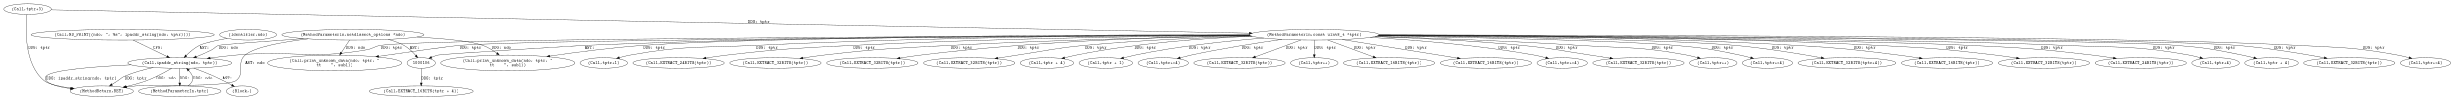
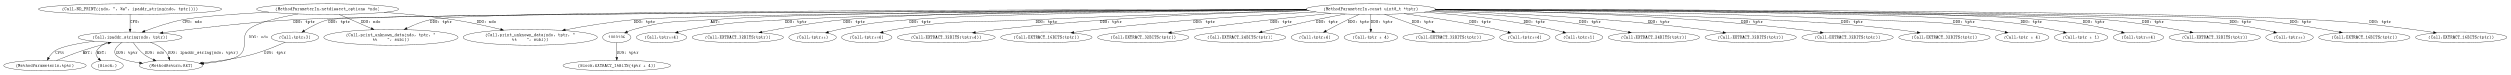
(650, 22) -> (804, 12)
(248, 35) -> none
(405, 46) -> none
(229, 48) -> (192, 22)
(255, 63) -> (259, 37)
(186, 78) -> (61, 53)
(203, 78) -> (89, 53)
(421, 91) -> (617, 66)
